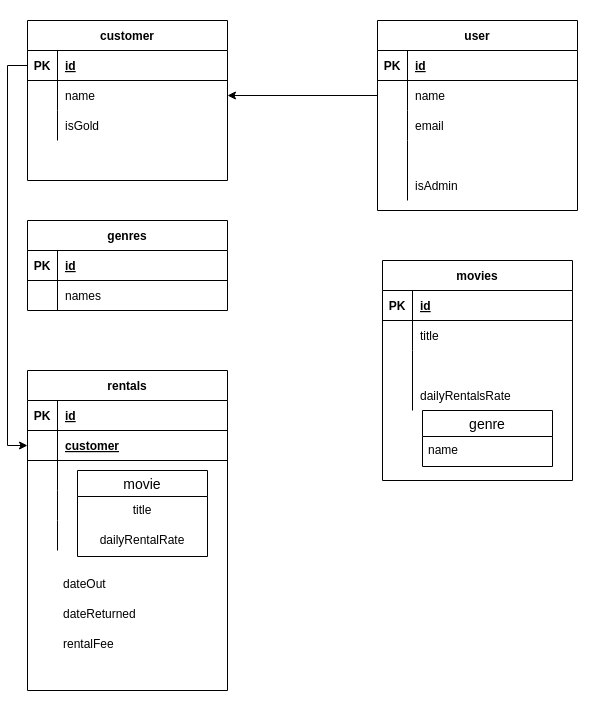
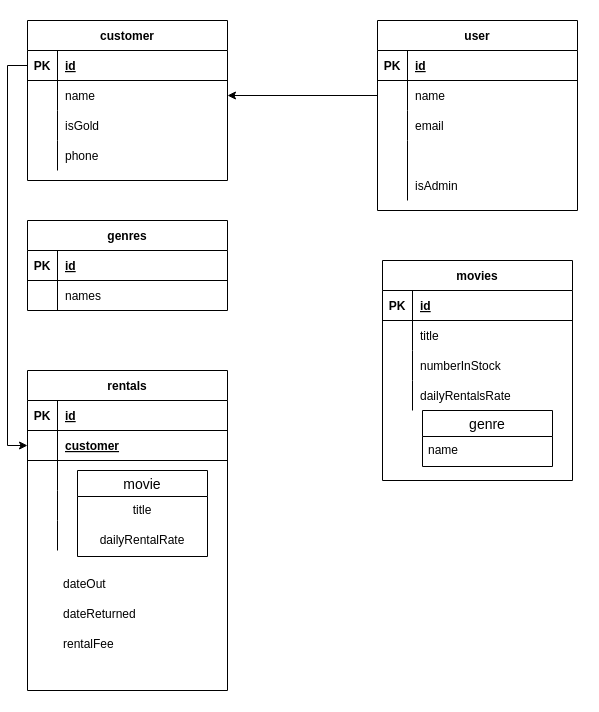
none -> (143, 156)
none -> (493, 366)
